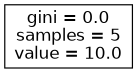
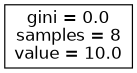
(69, 36) -> (69, 36)
